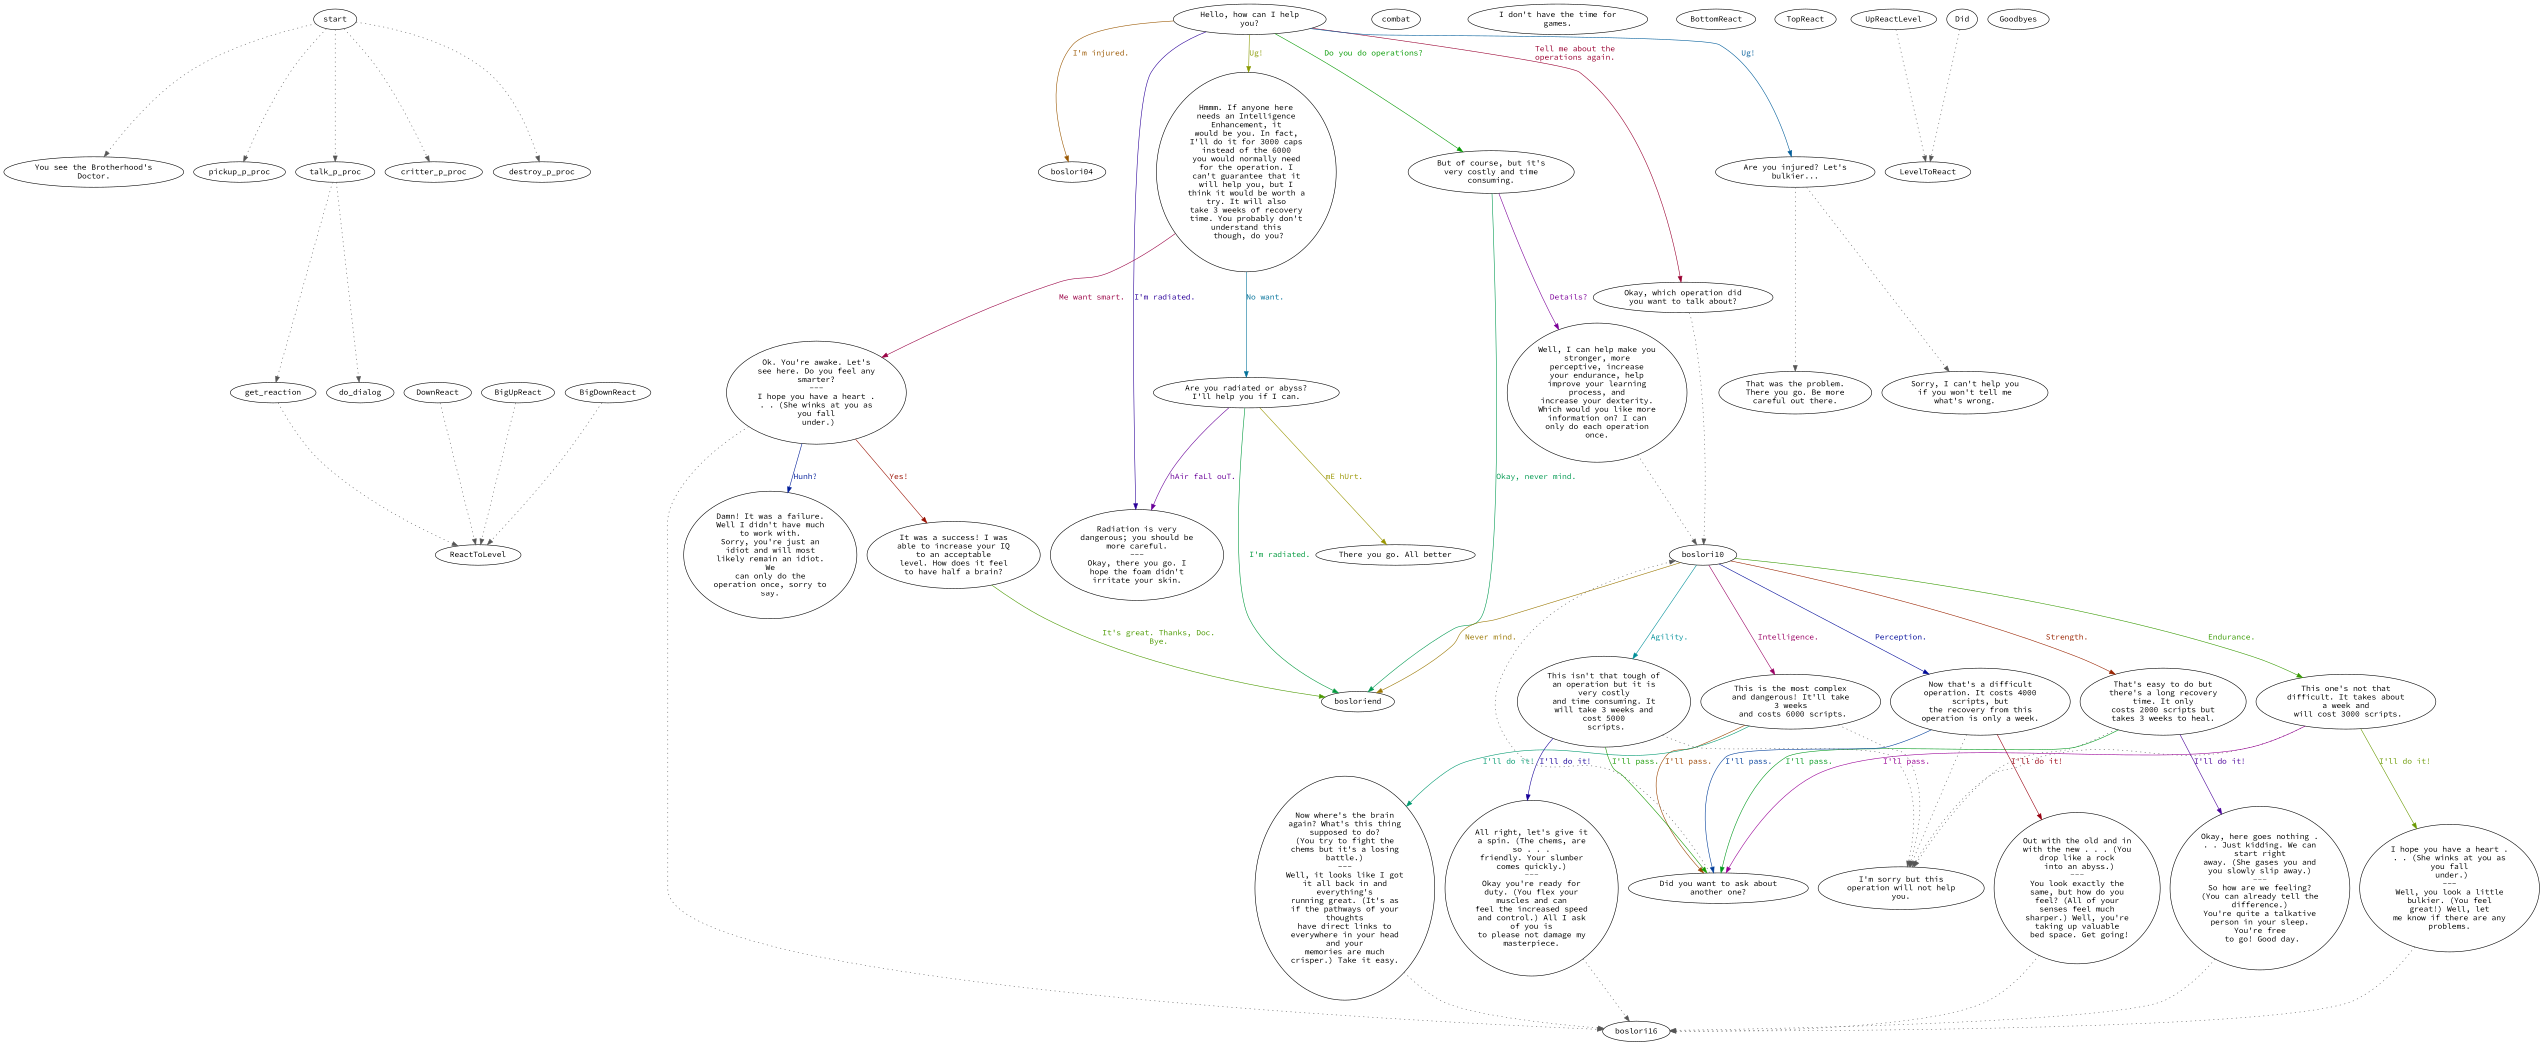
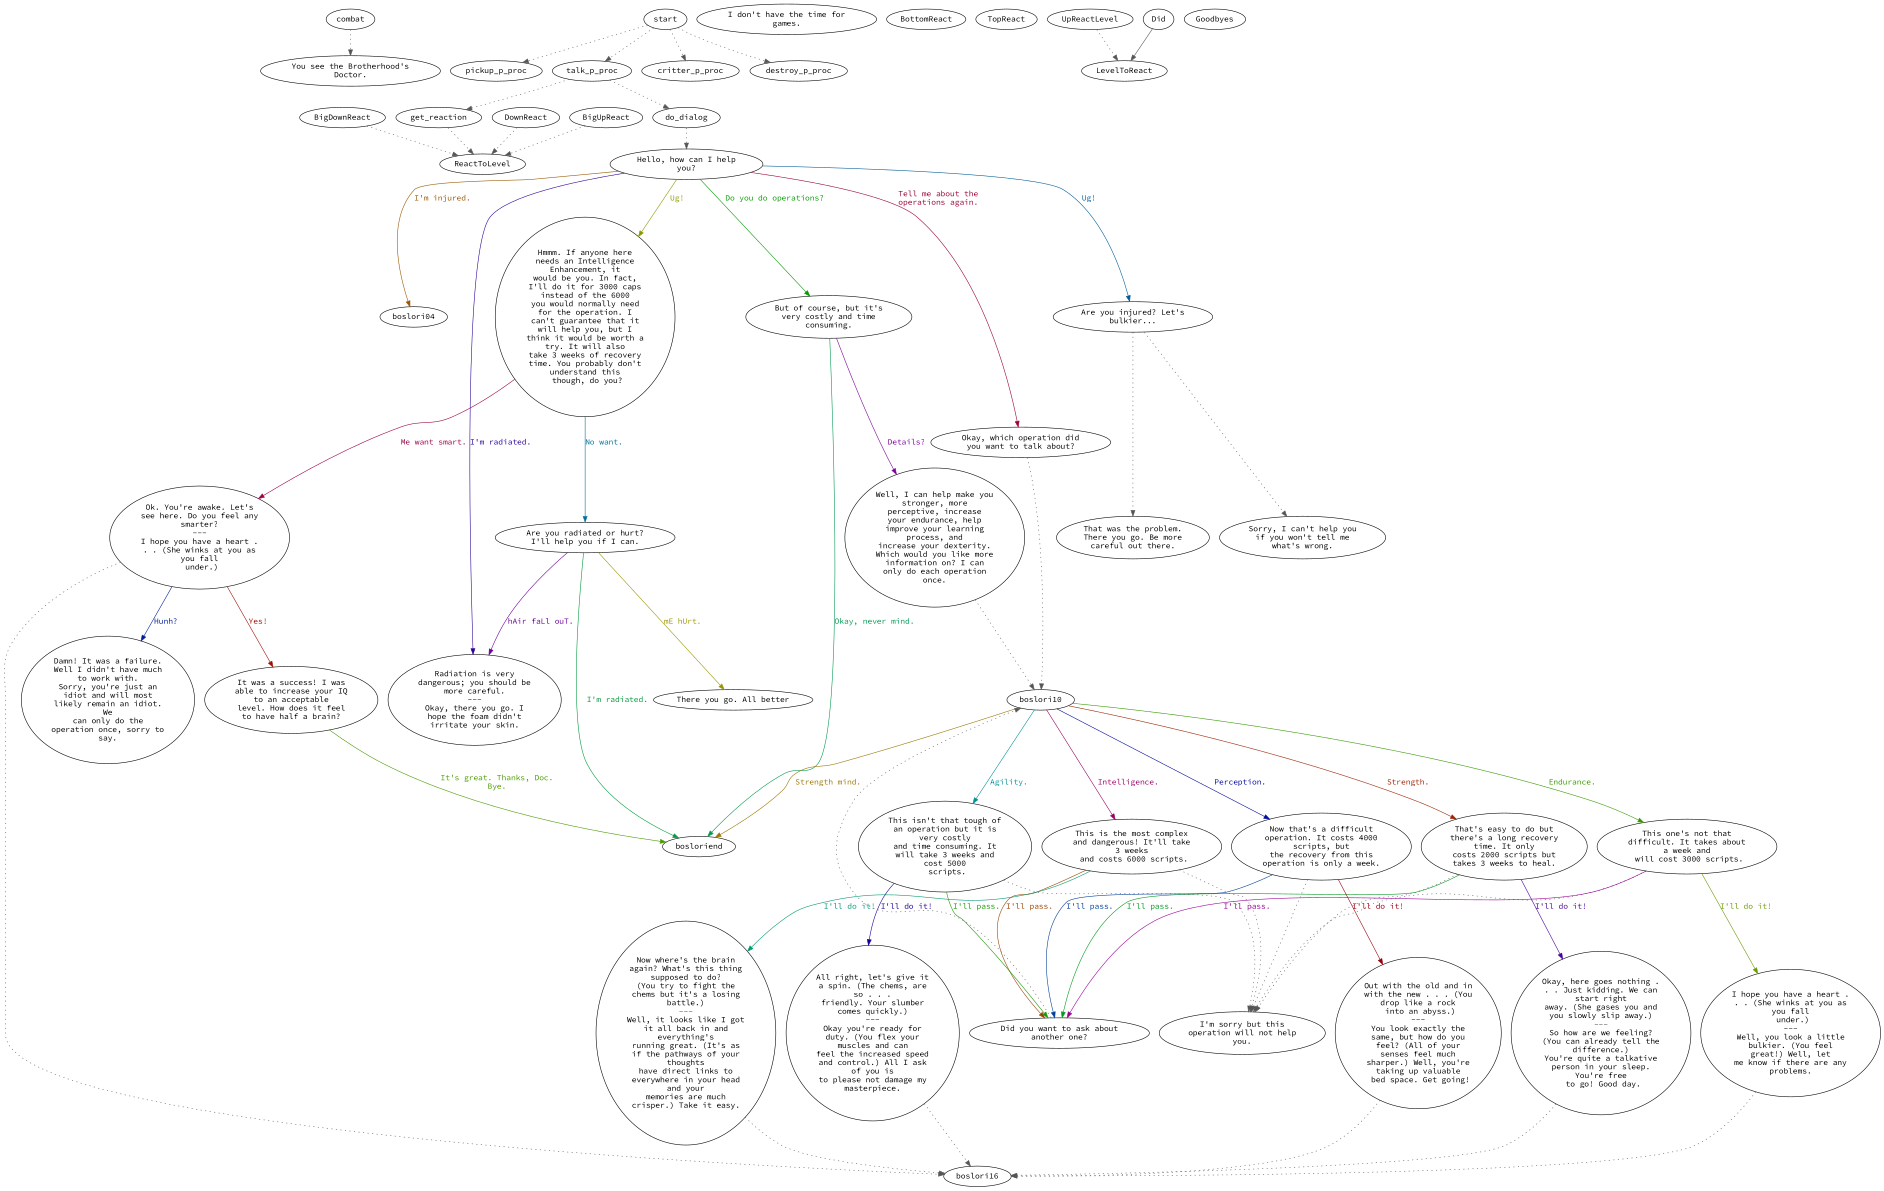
(198, 66) -> (351, 40)
(1946, 93) -> (1143, 42)
none -> (687, 135)
(1246, 393) -> (585, 538)
(1491, 637) -> (828, 782)
